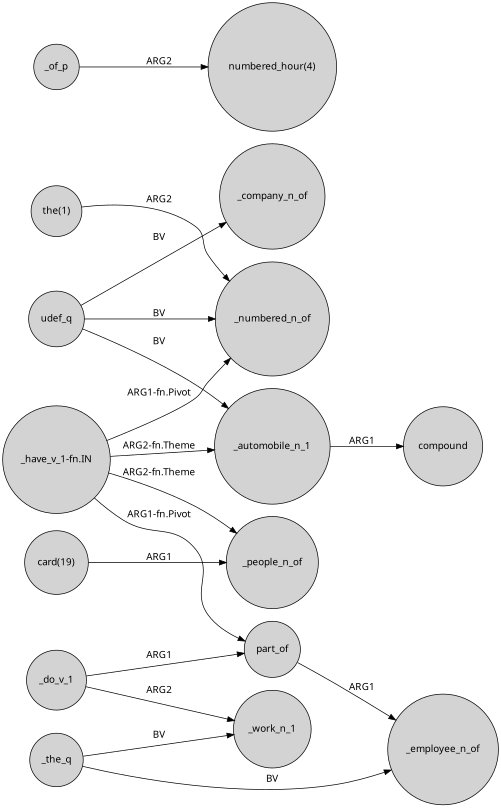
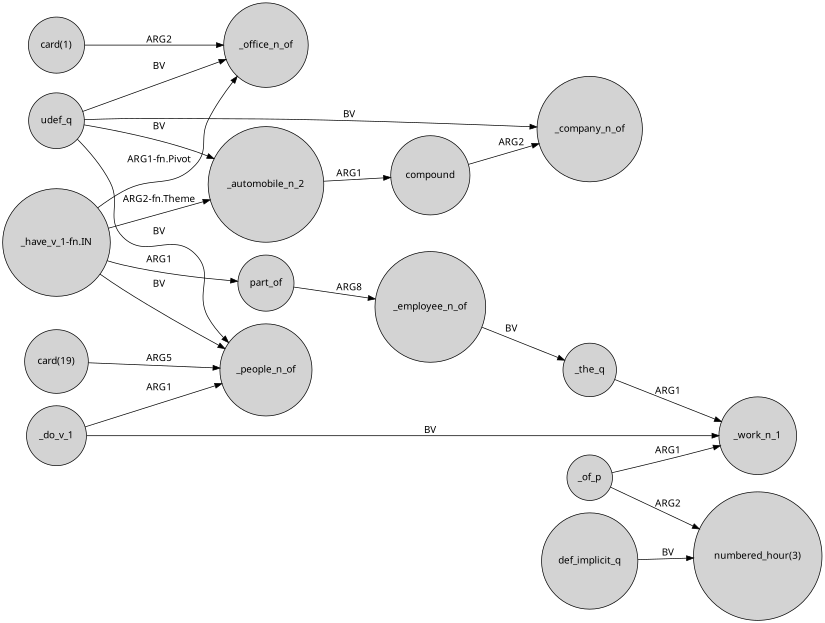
(272, 67) -> (758, 556)
none -> (500, 155)
(56, 211) -> (56, 45)
none -> (149, 246)
(272, 319) -> (266, 45)
(272, 446) -> (266, 184)
none -> (663, 461)
(159, 473) -> (159, 284)
(159, 515) -> (159, 260)
(159, 557) -> (159, 358)
none -> (590, 561)
(162, 665) -> (150, 406)
(362, 687) -> (349, 288)
(159, 690) -> (430, 430)
(159, 735) -> (668, 391)
(234, 788) -> (520, 342)
